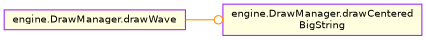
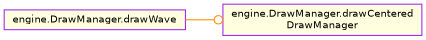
(322, 20) -> (322, 20)
